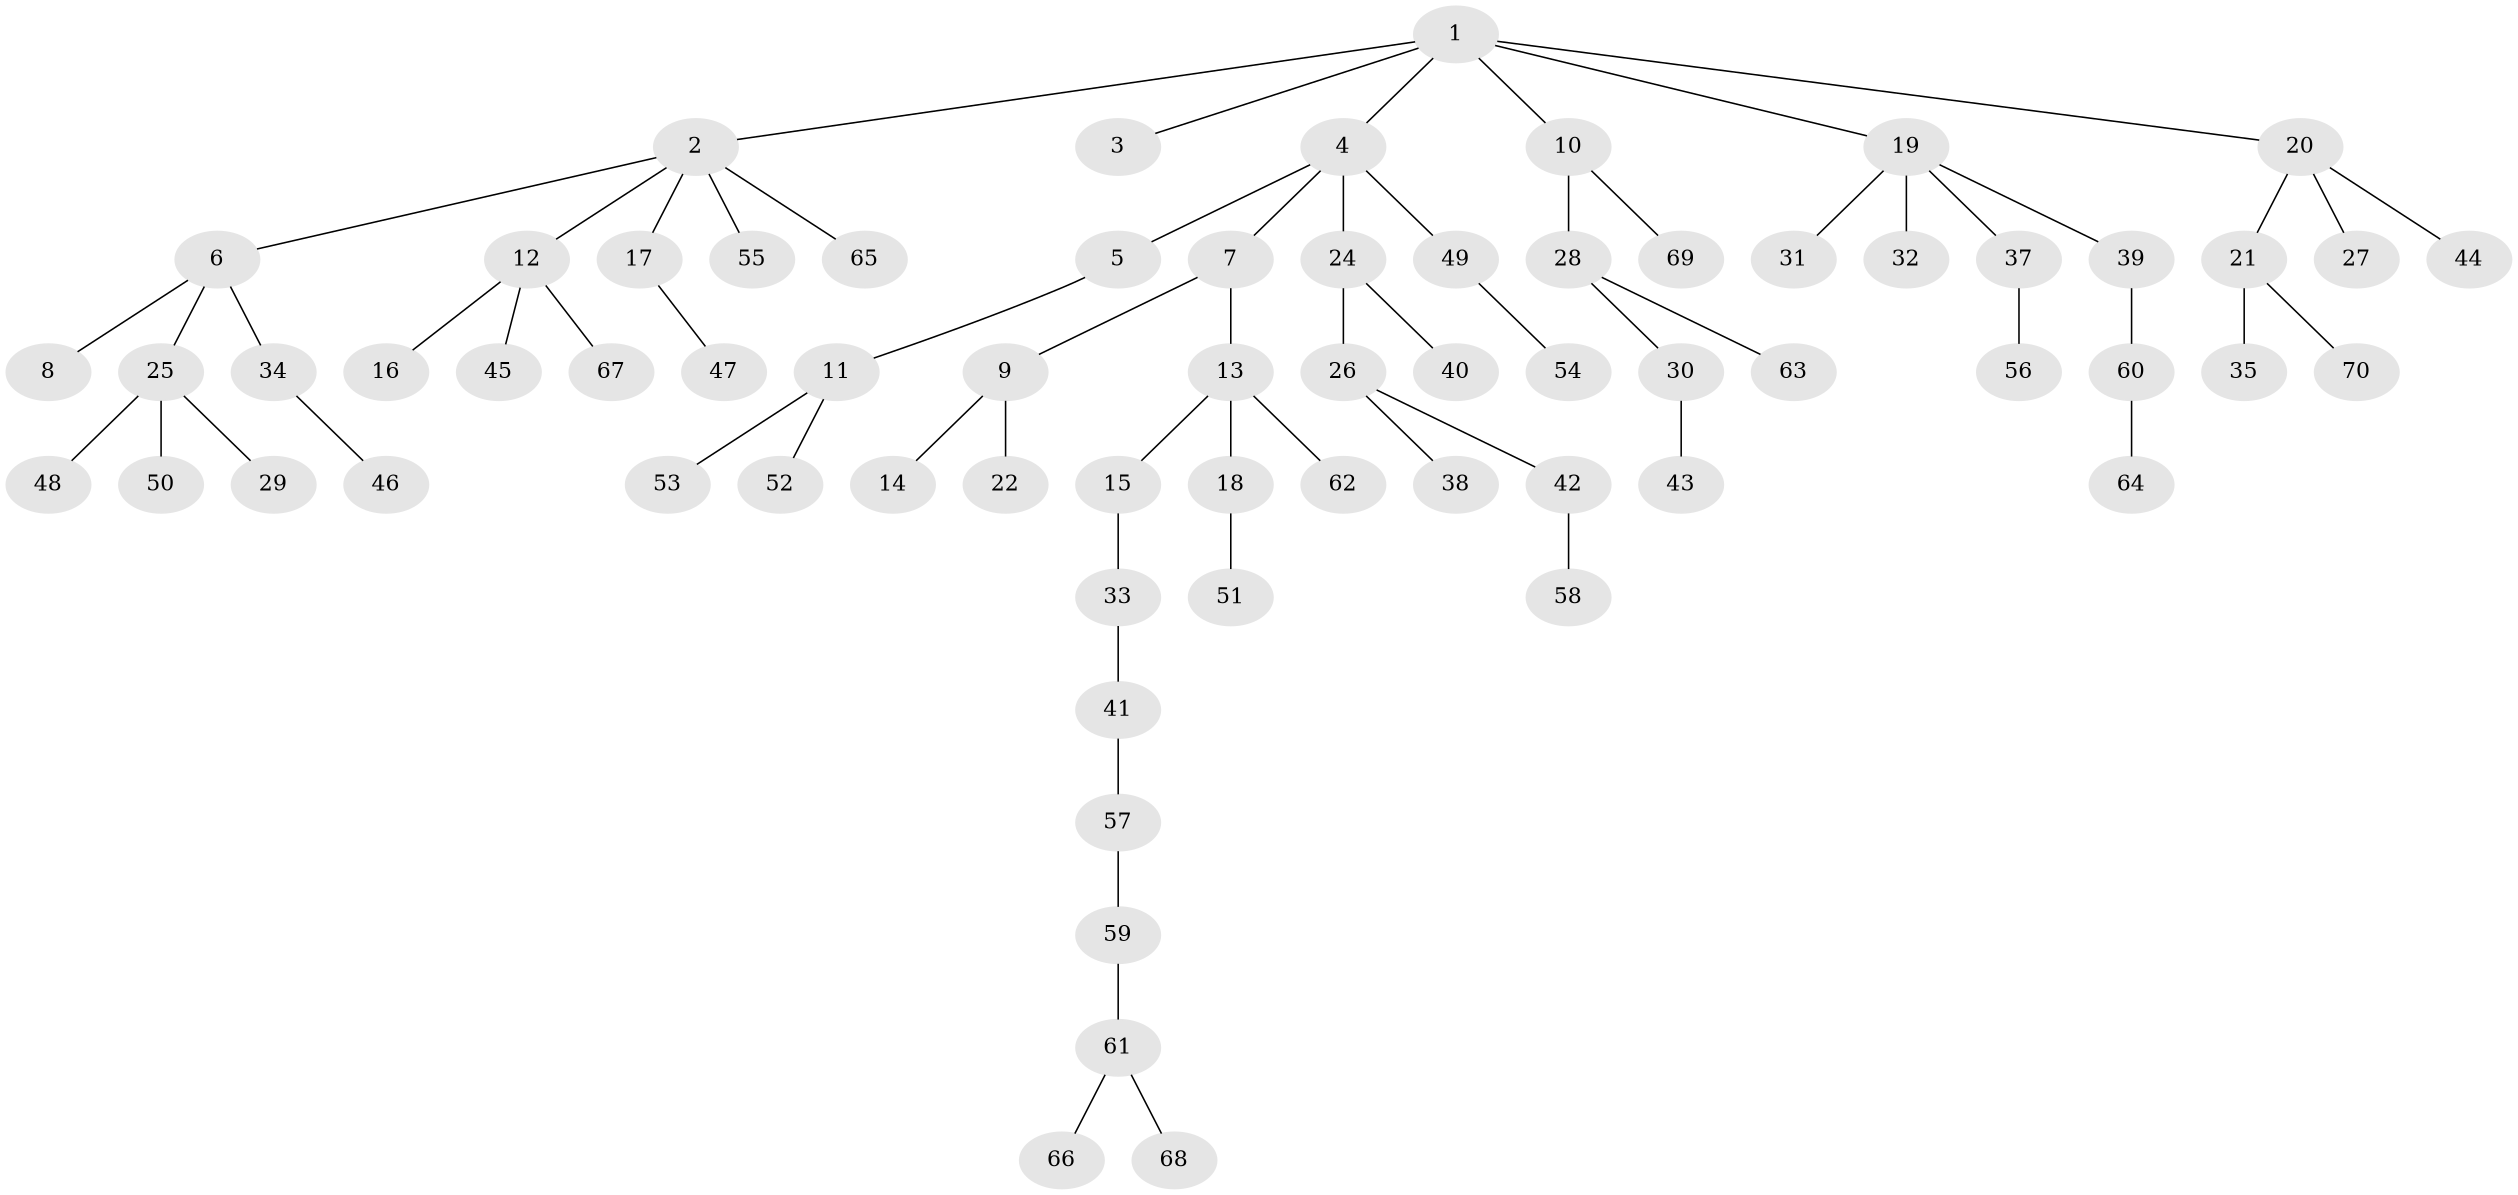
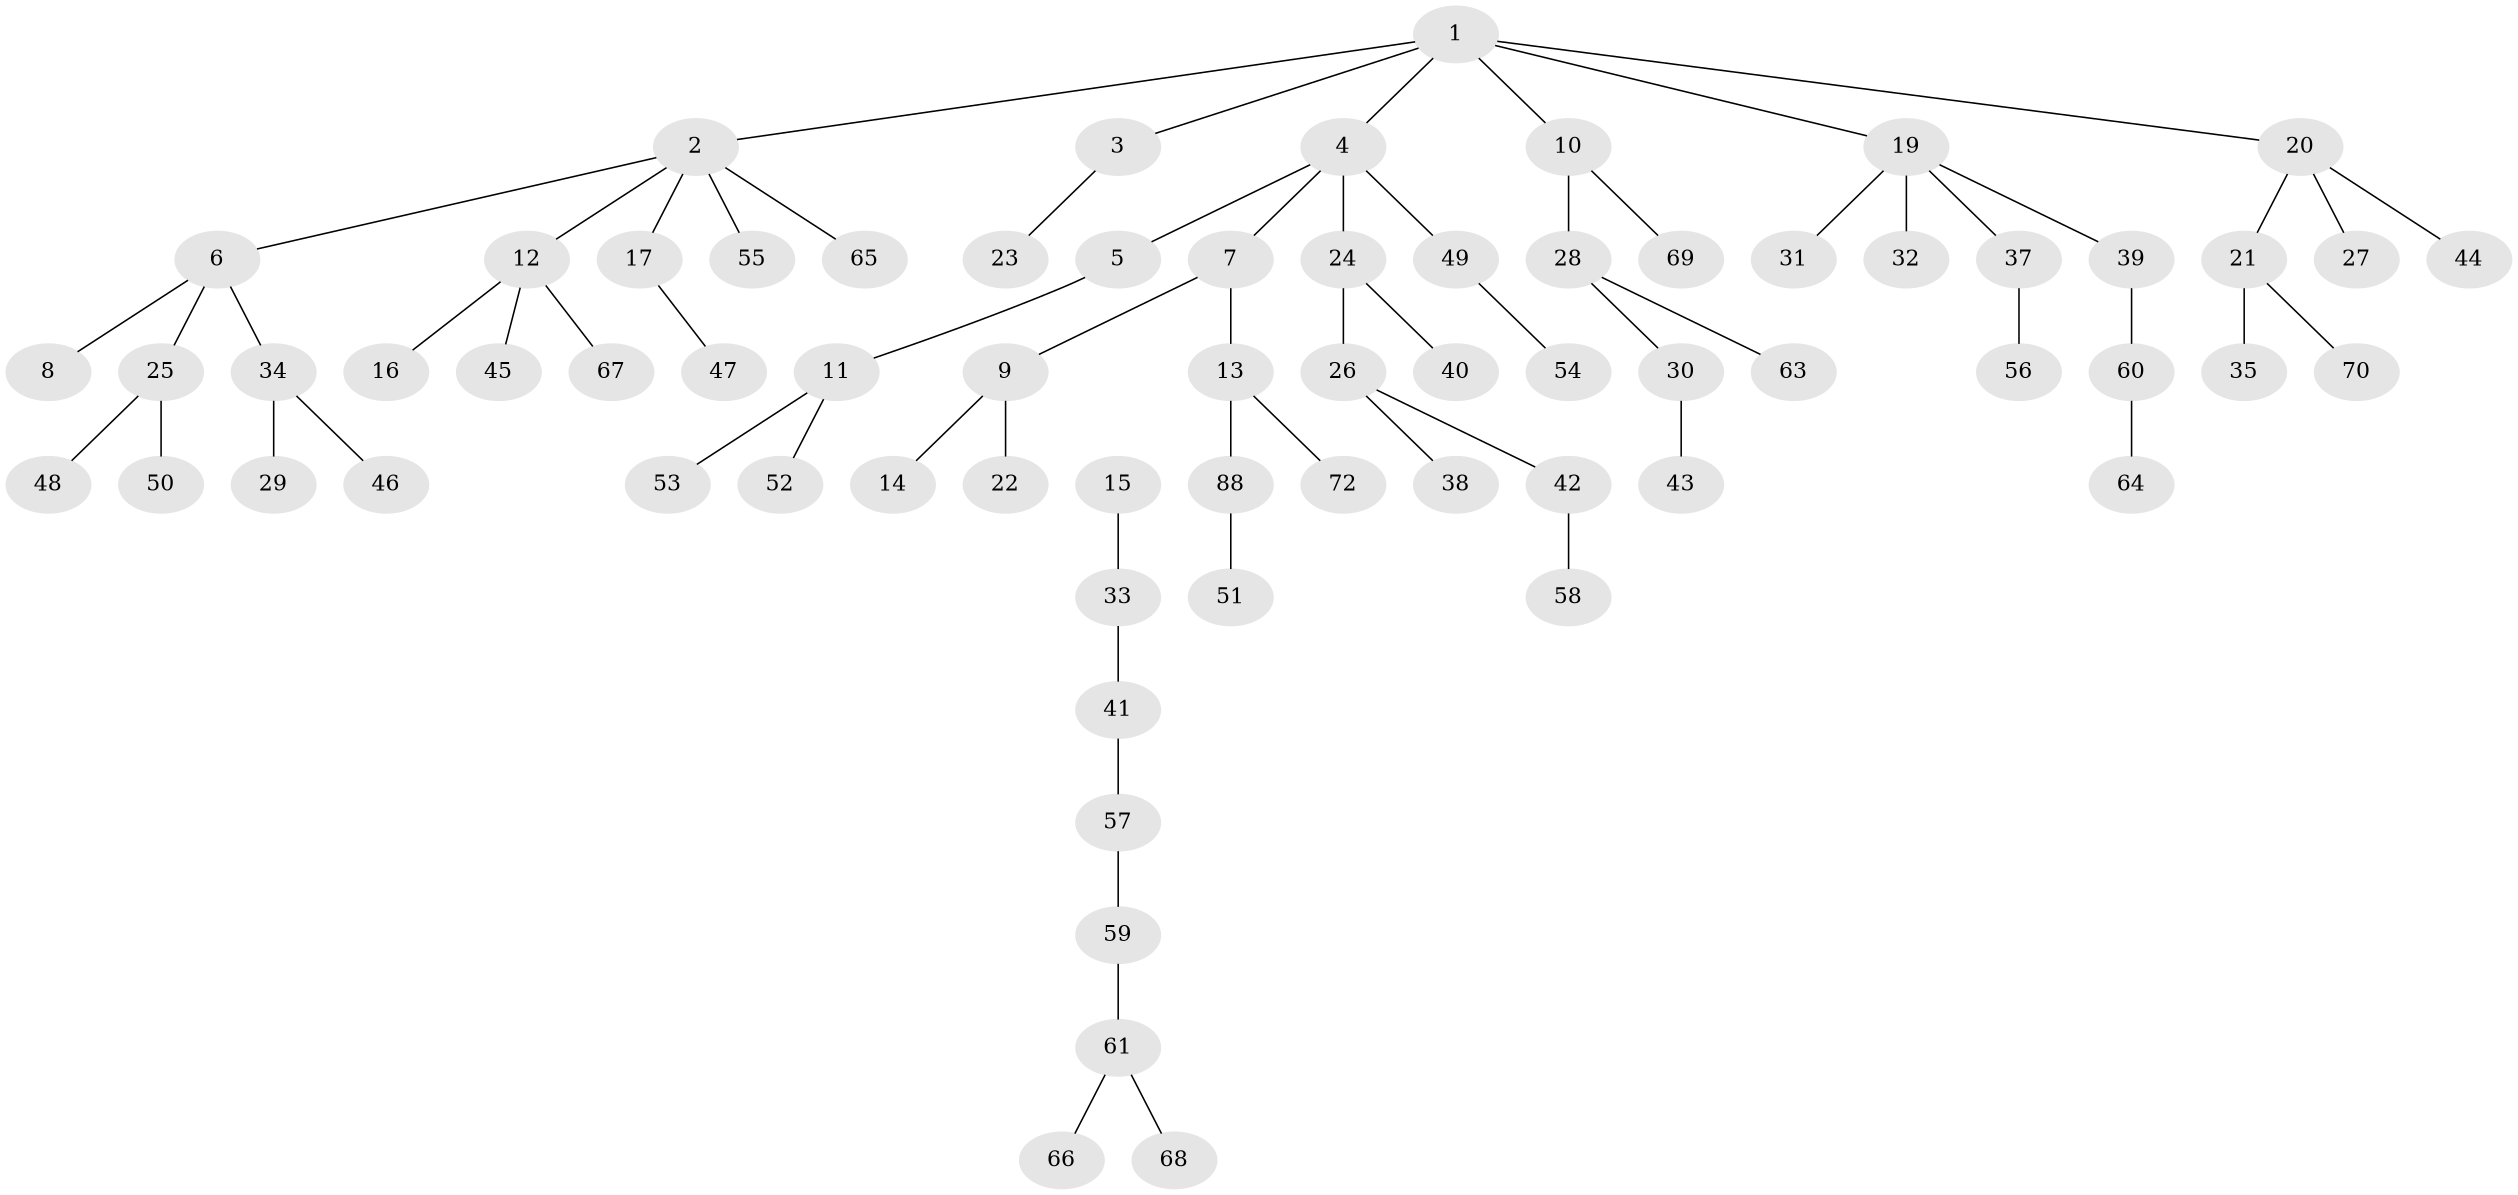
none -> (1006, 260)
(217, 428) -> (274, 429)
(1175, 428) -> none
(1231, 485) -> (1231, 485)
(1343, 485) -> (1343, 485)
